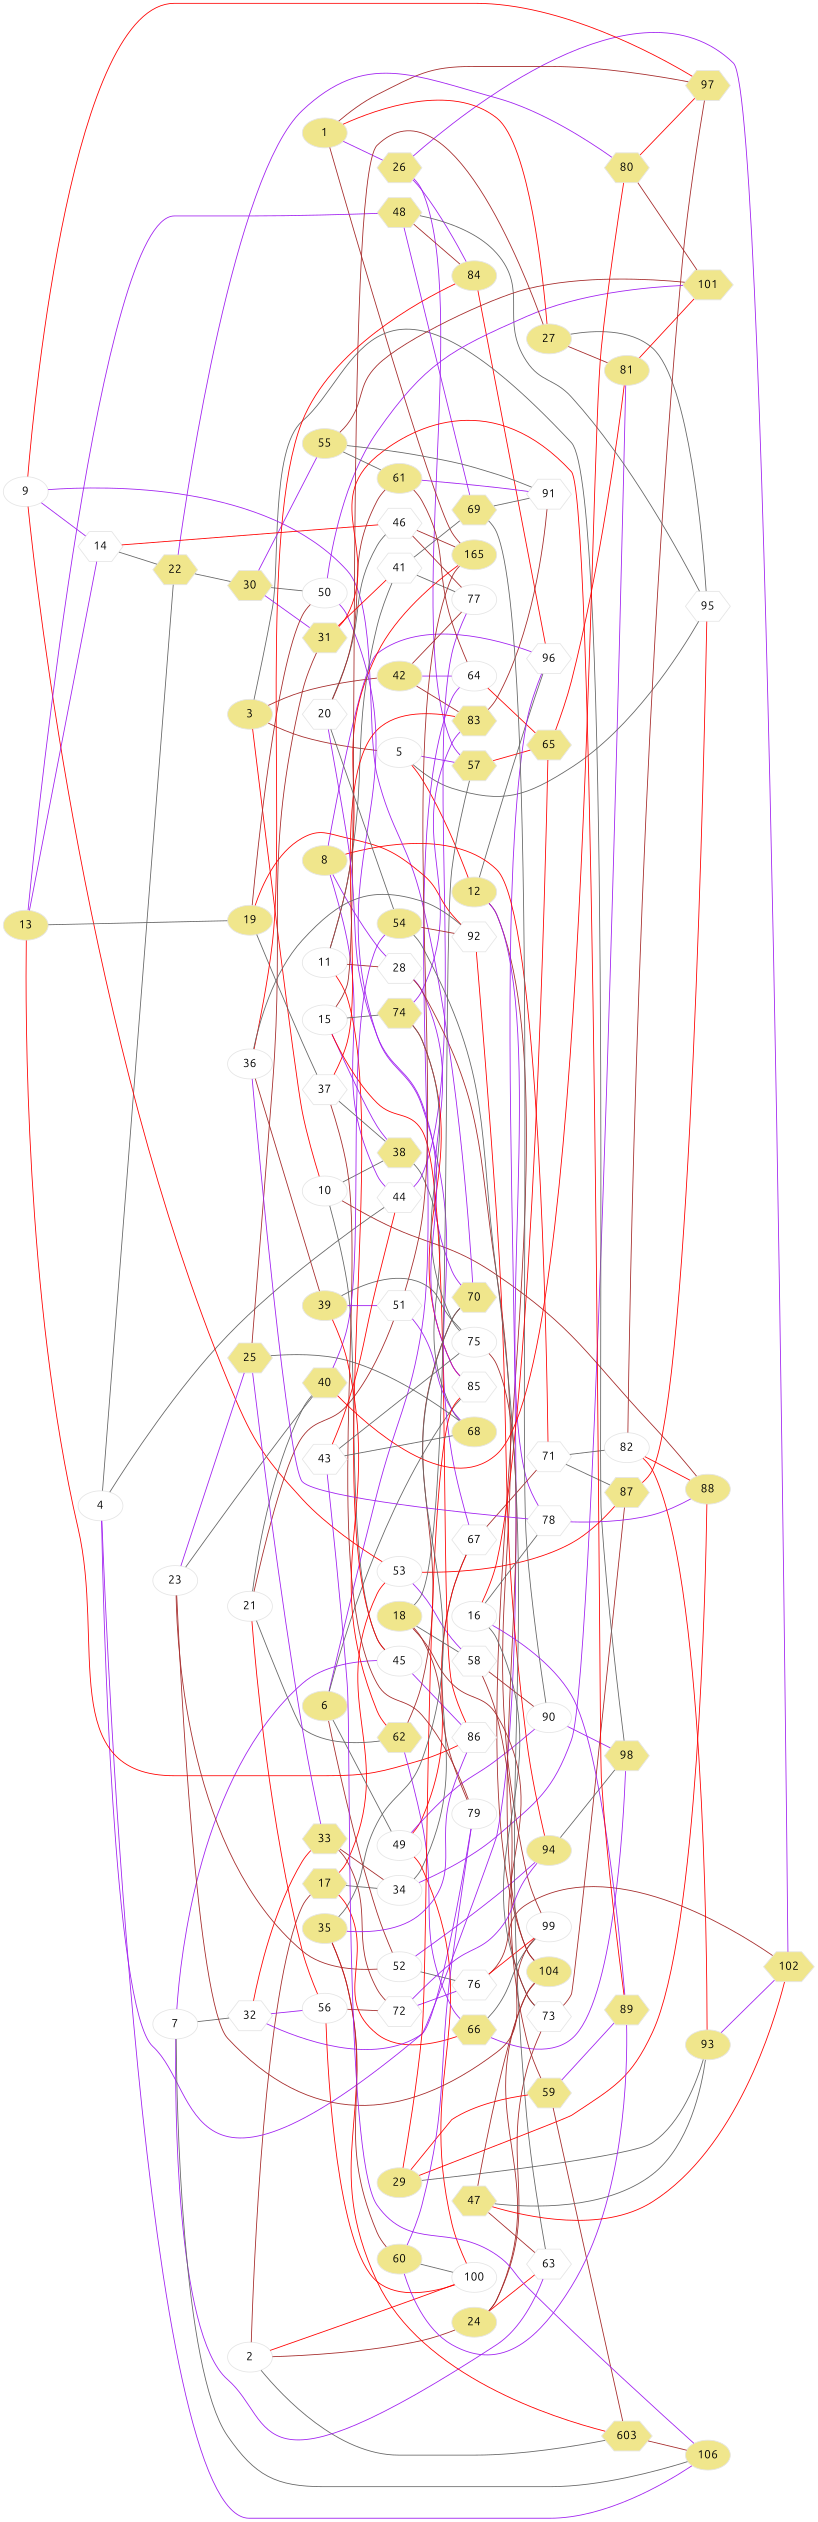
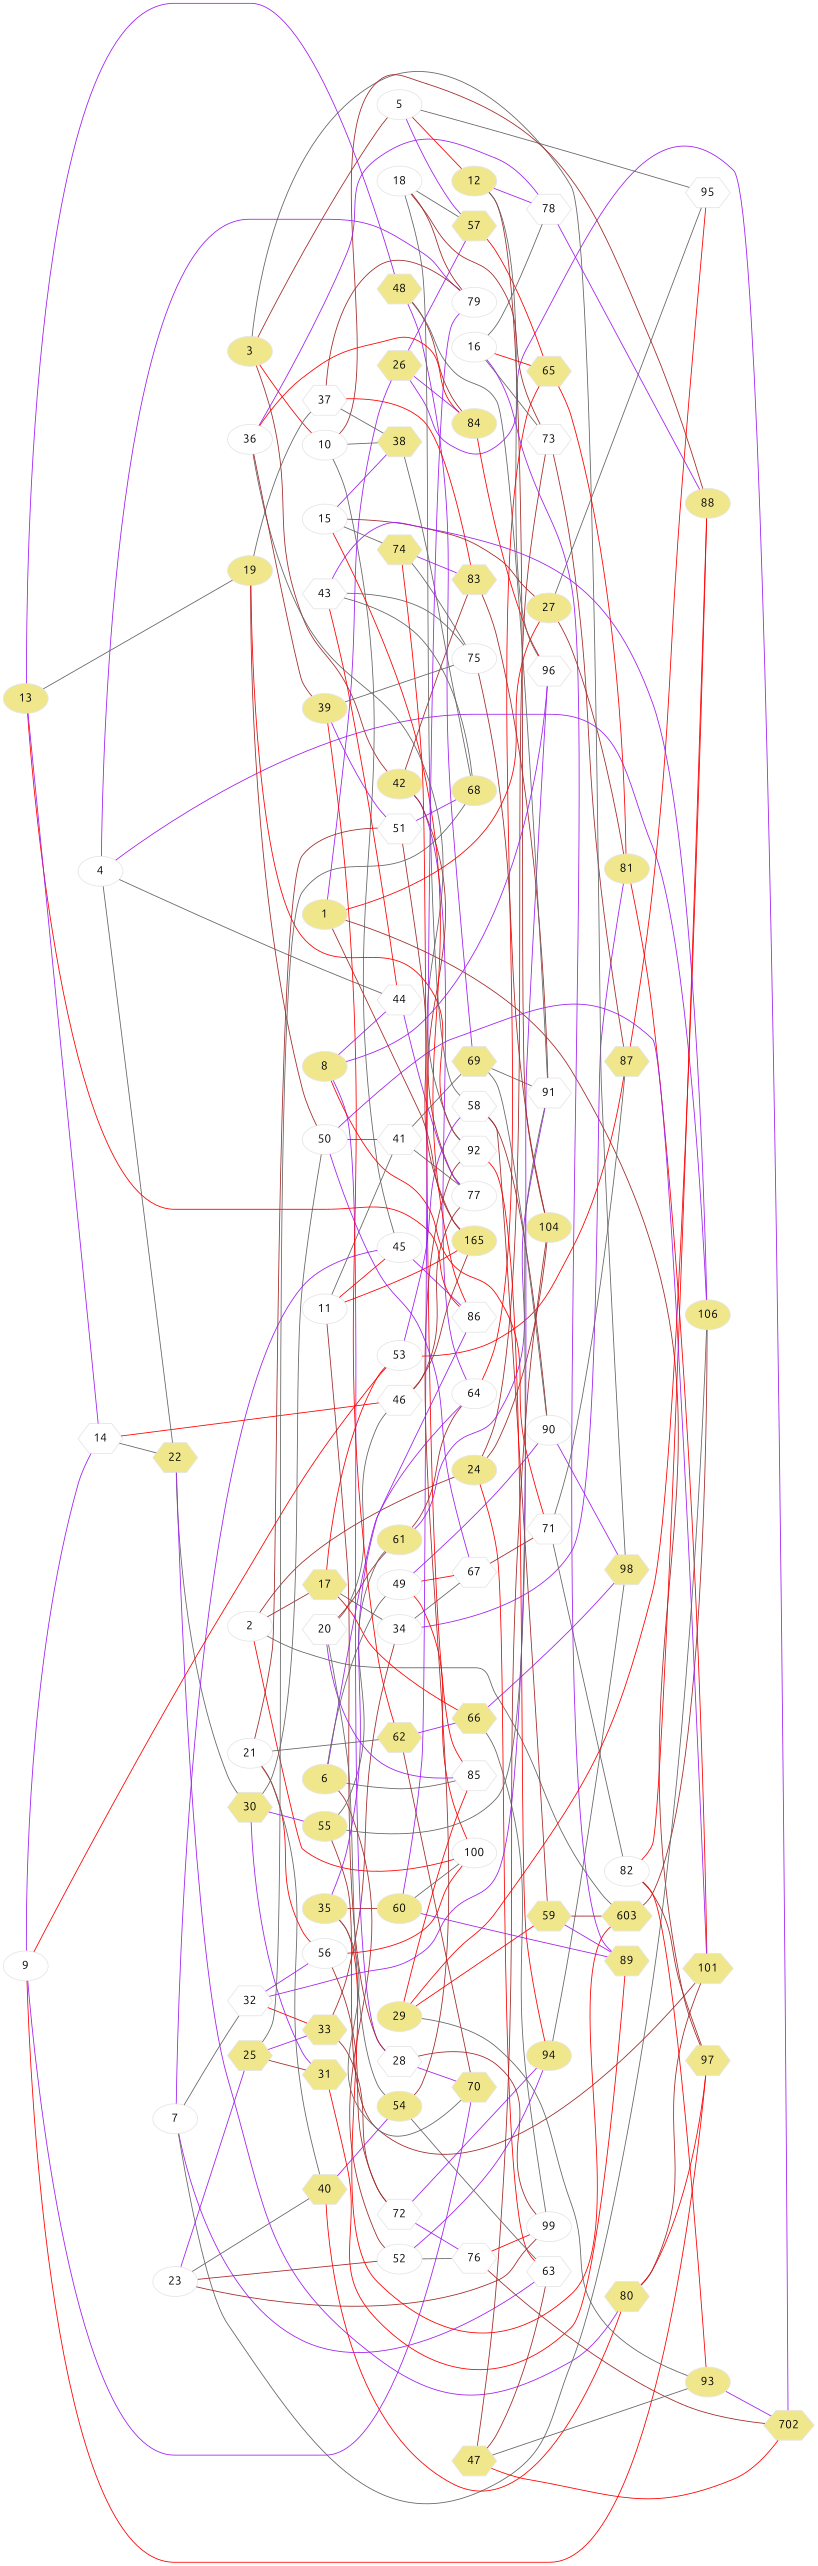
(562, 388) -> (528, 733)
(366, 600) -> (367, 1140)
(399, 1616) -> (399, 181)
(789, 1967) -> (789, 2425)
